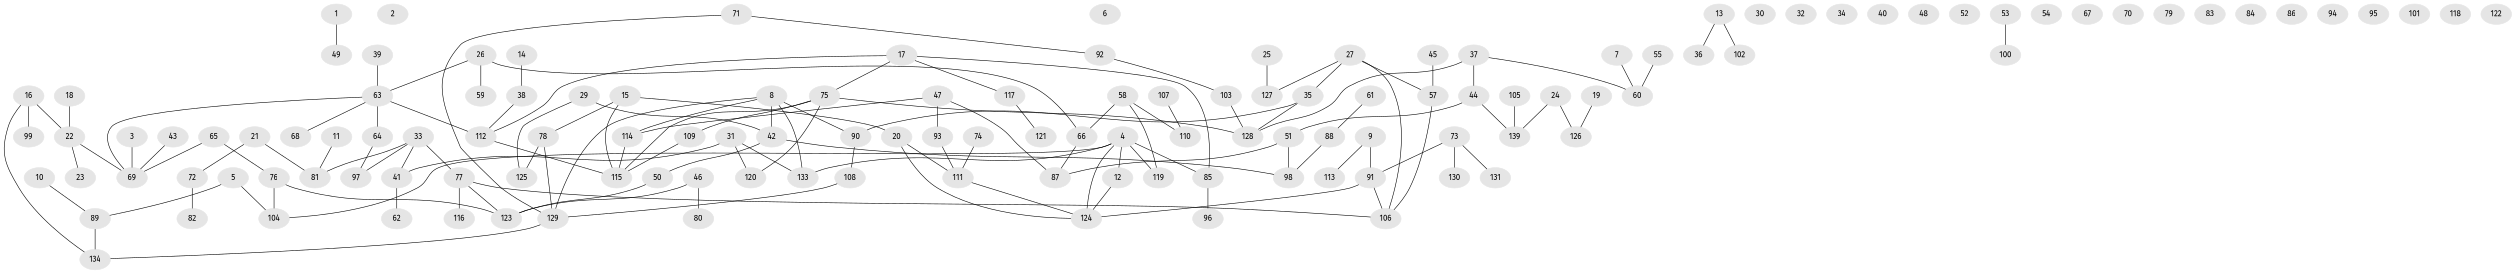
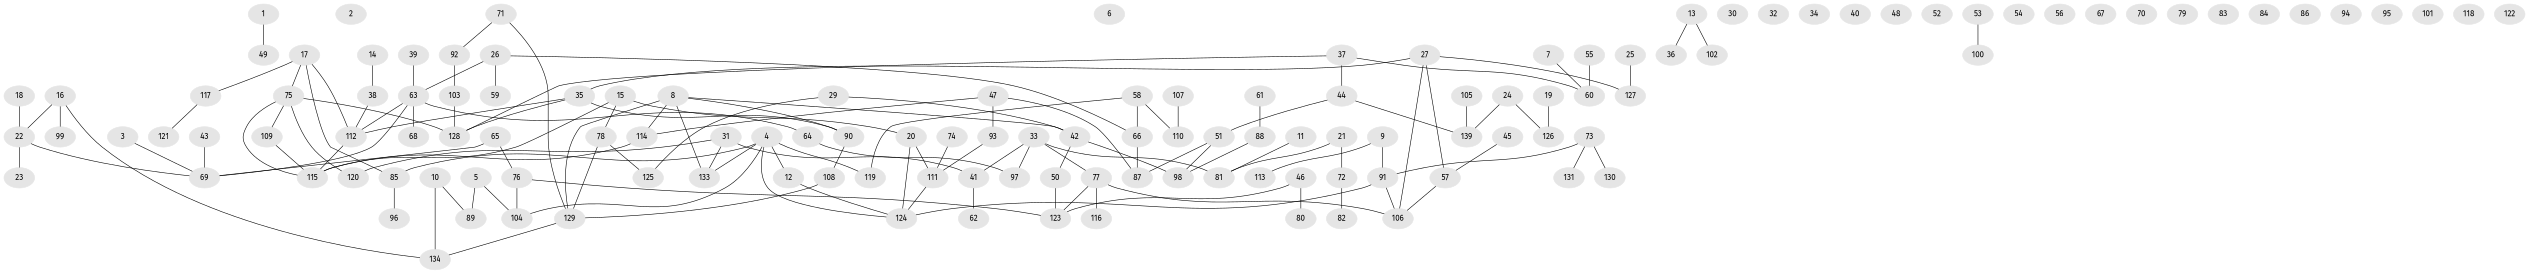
none -> (2060, 14)
none -> (460, 115)
(95, 239) -> (435, 219)
